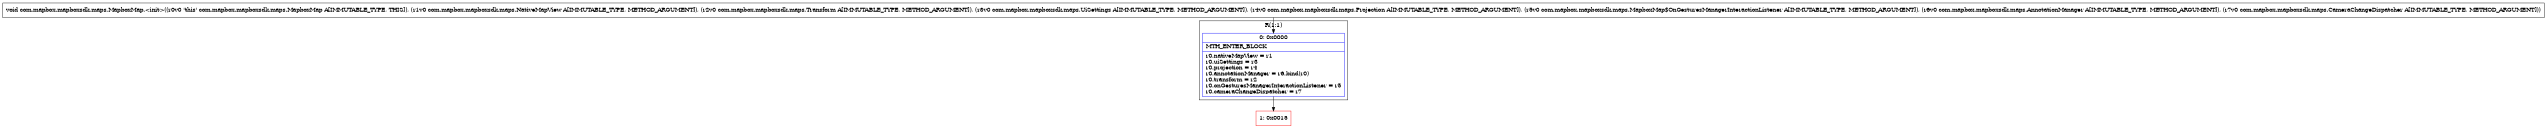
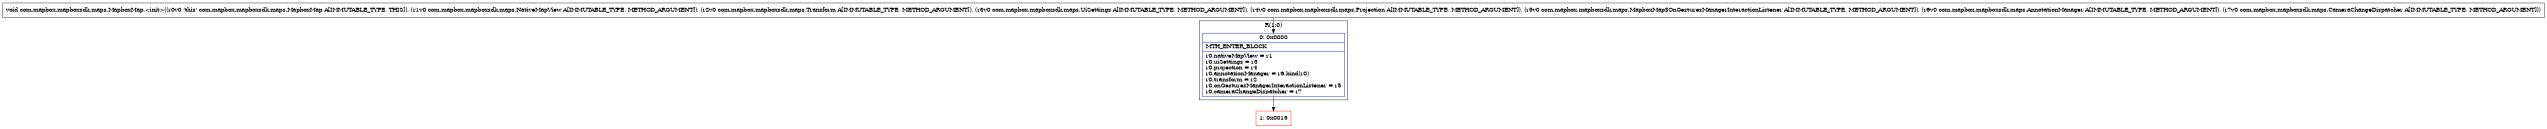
(1273, 25) -> (1273, 25)
